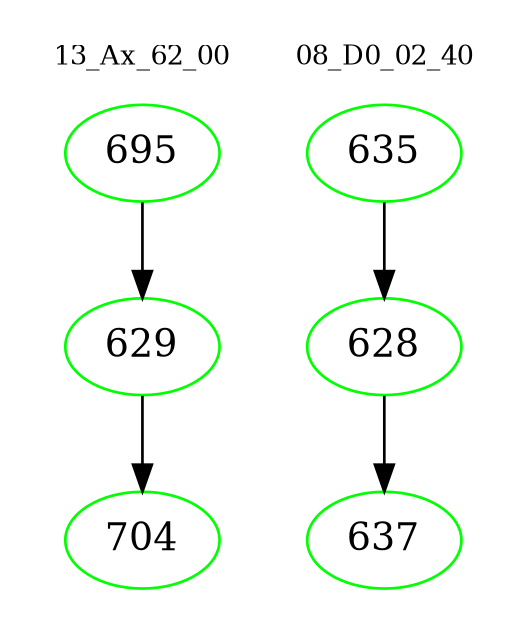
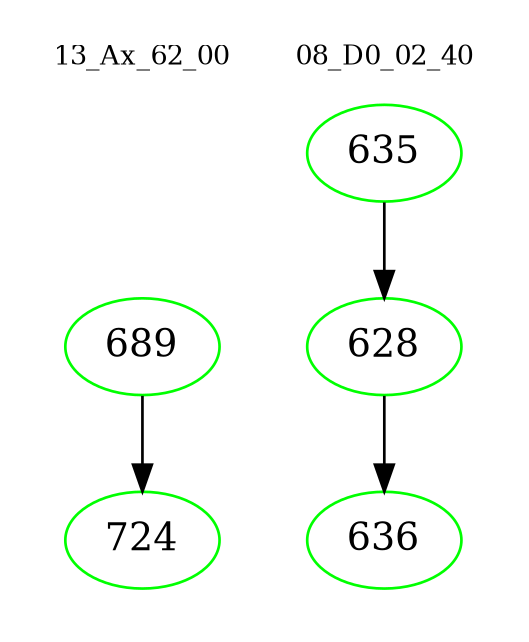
(142, 153) -> none
(142, 347) -> (142, 347)
(142, 540) -> (142, 540)
(384, 540) -> (384, 540)
